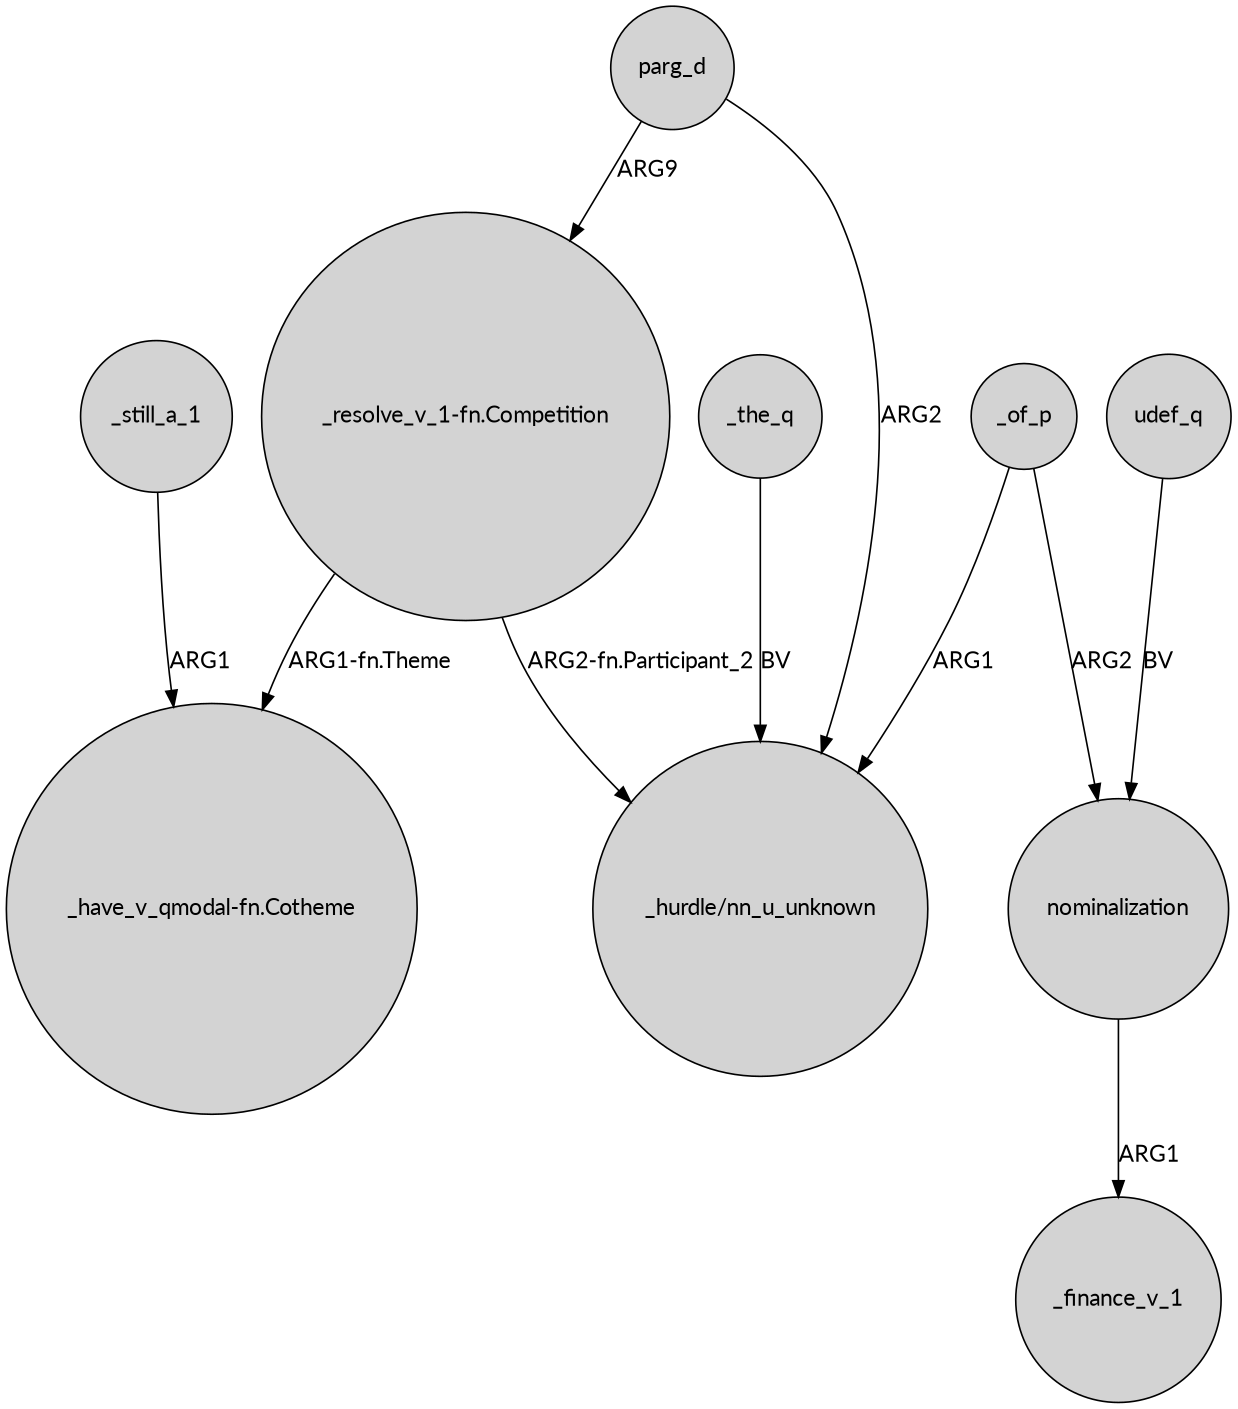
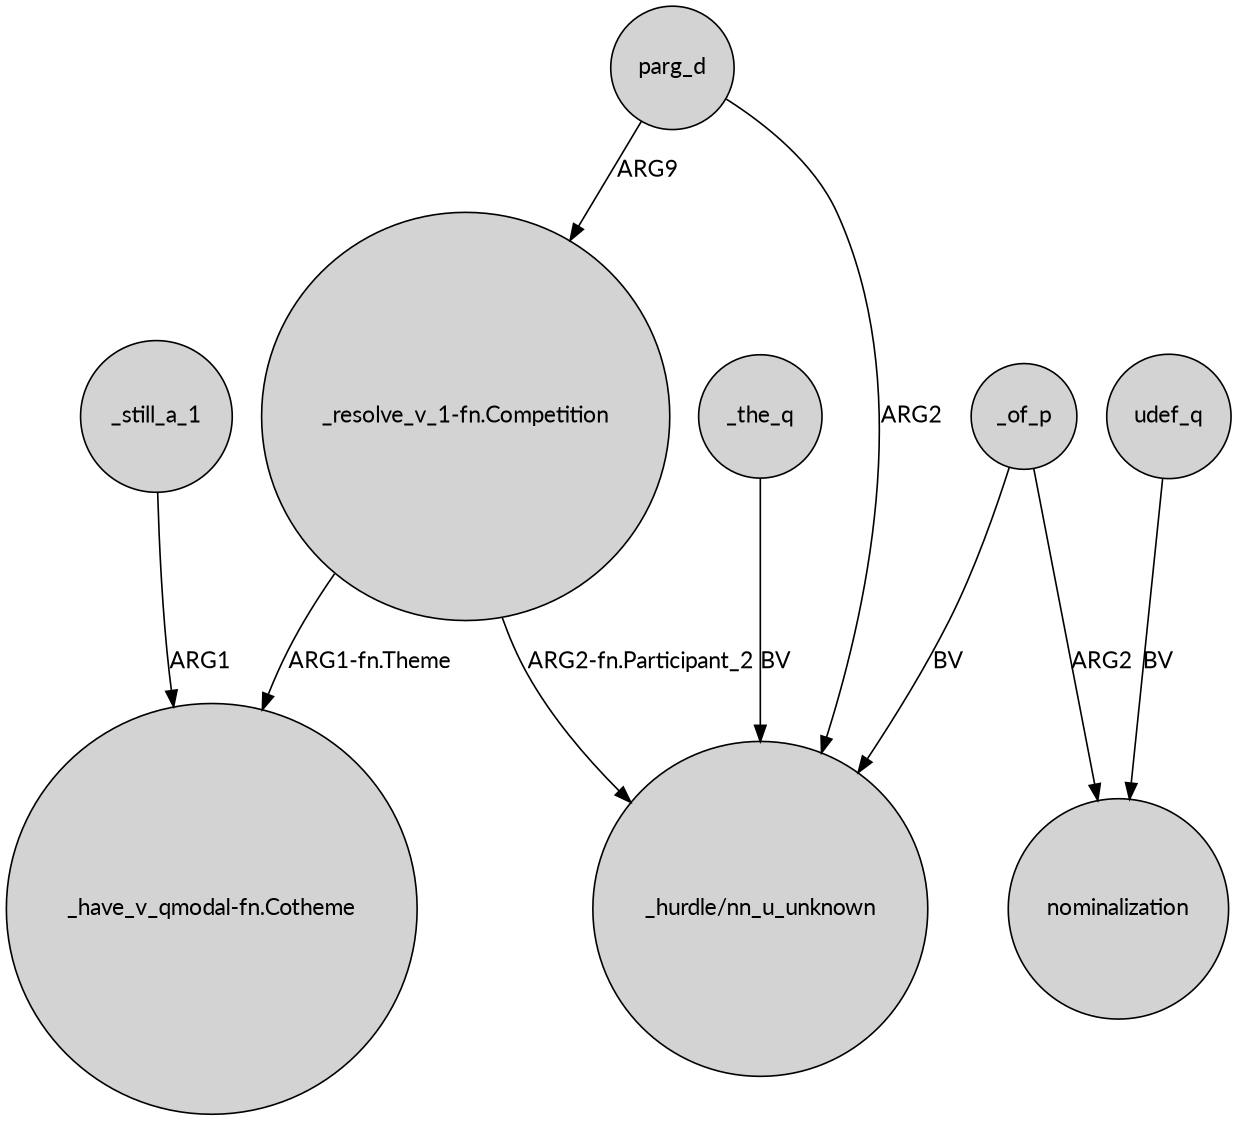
(964, 662) -> (948, 662)
(1118, 1300) -> none
